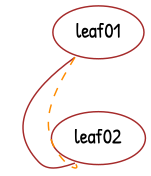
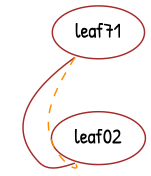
(98, 32) -> (98, 32)
